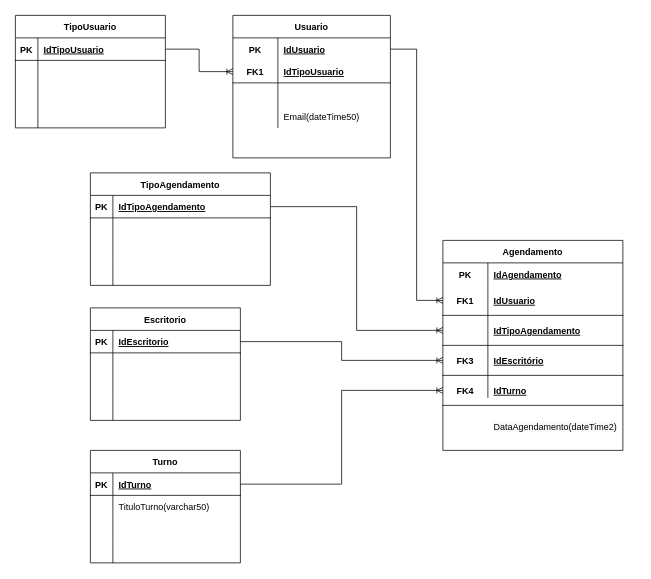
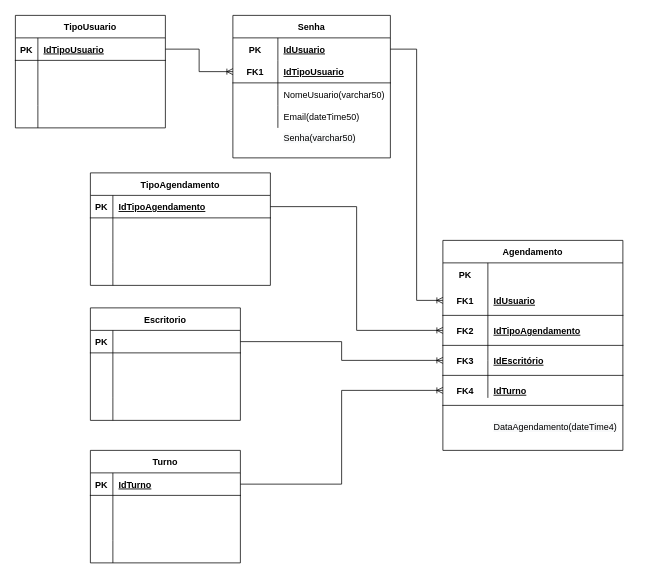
(311, 27) -> (311, 27)
none -> (334, 94)
none -> (327, 139)
(555, 274) -> none
none -> (465, 330)
(177, 342) -> none
(558, 427) -> (558, 427)
(177, 507) -> none
